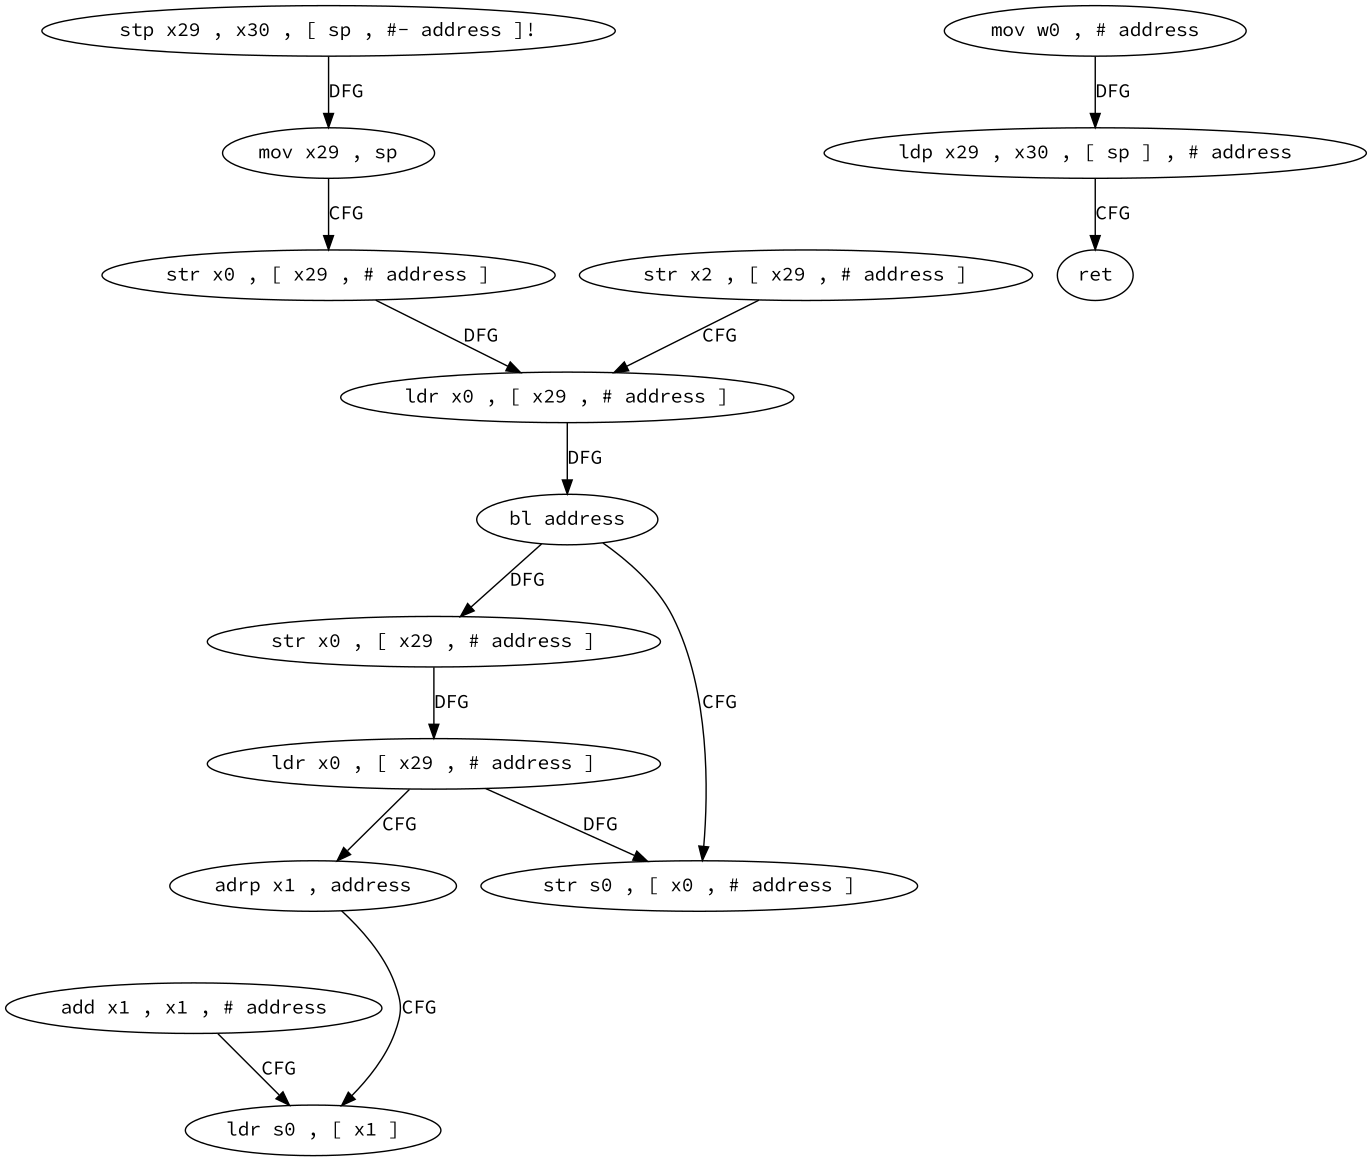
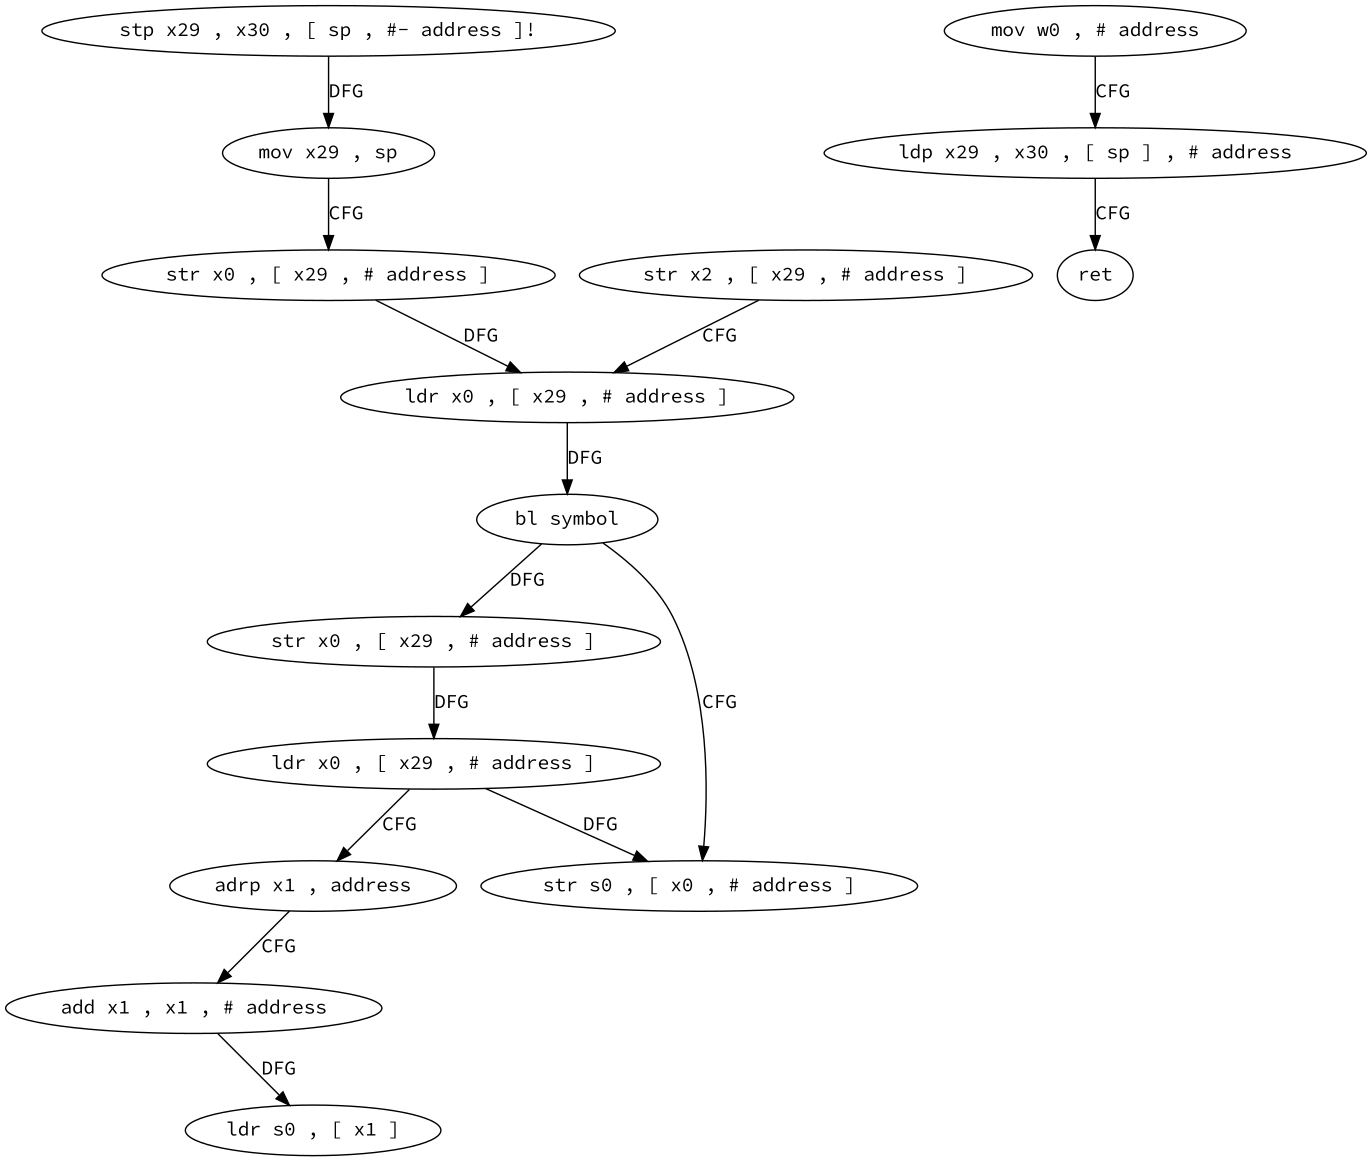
(1113, 92) -> (1113, 92)
(567, 520) -> (567, 520)
(400, 1001) -> (259, 942)
(279, 1069) -> (279, 1069)
